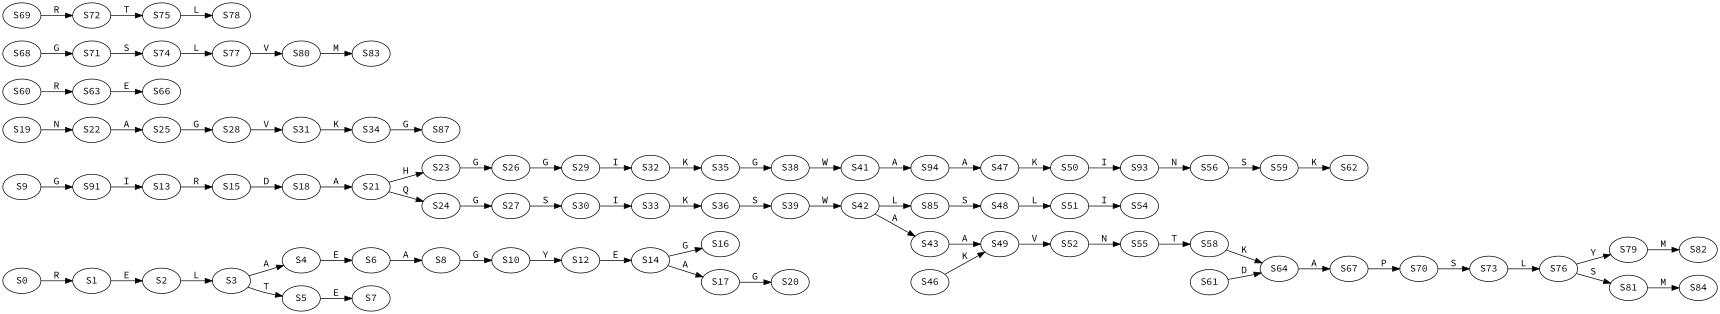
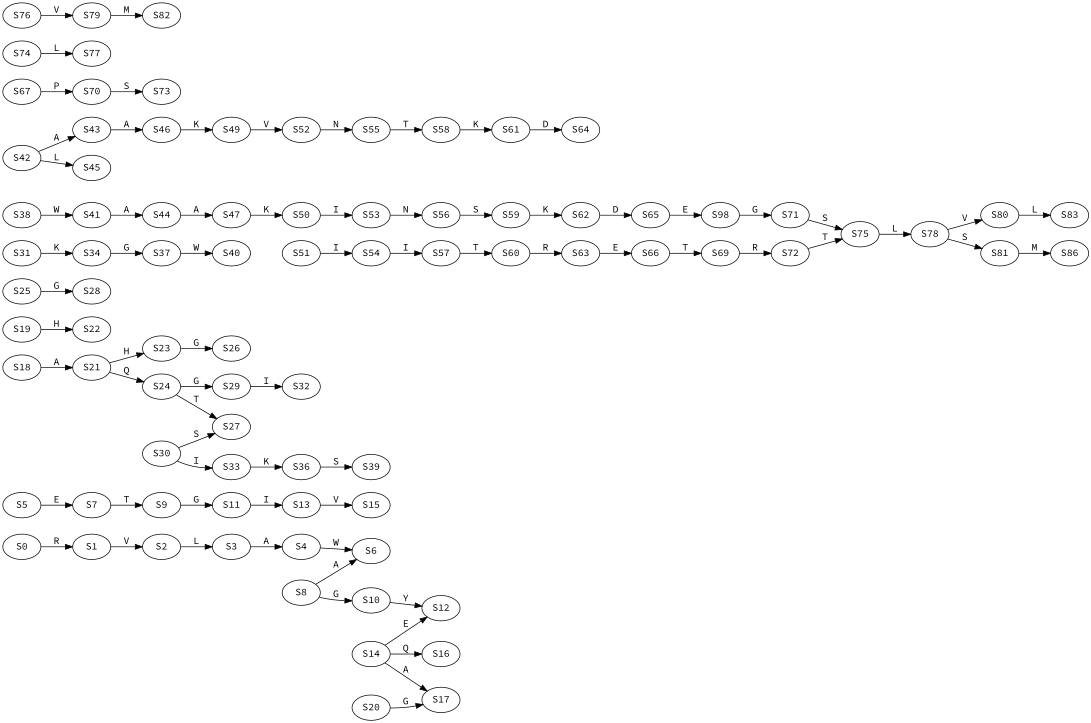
(336, 48) -> (1035, 210)
(22, 54) -> (720, 215)
(123, 54) -> (822, 224)
(263, 54) -> (962, 226)
(57, 125) -> (57, 324)
(123, 130) -> none
(263, 130) -> none
(441, 130) -> (162, 253)
(542, 168) -> (193, 387)
(720, 168) -> none
(930, 168) -> (162, 215)
(1139, 168) -> (371, 215)
(196, 182) -> (336, 500)
(92, 187) -> (231, 505)
(263, 187) -> none
(476, 201) -> (196, 400)
(542, 206) -> (193, 442)
(822, 206) -> none
(930, 206) -> (92, 168)
(1000, 206) -> none
none -> (651, 215)
(961, 244) -> (123, 130)
(685, 246) -> (406, 649)
none -> (231, 253)
none -> (441, 253)
none -> (682, 253)
(1593, 253) -> (57, 10)
(336, 255) -> (336, 543)
(1241, 255) -> (472, 130)
(402, 260) -> (333, 574)
(612, 260) -> (403, 633)
(1310, 269) -> none
(1520, 269) -> none
(127, 276) -> (127, 542)
(1590, 277) -> (962, 243)
(752, 282) -> (403, 708)
(1698, 288) -> (1070, 253)
(262, 292) -> none
none -> (123, 505)
